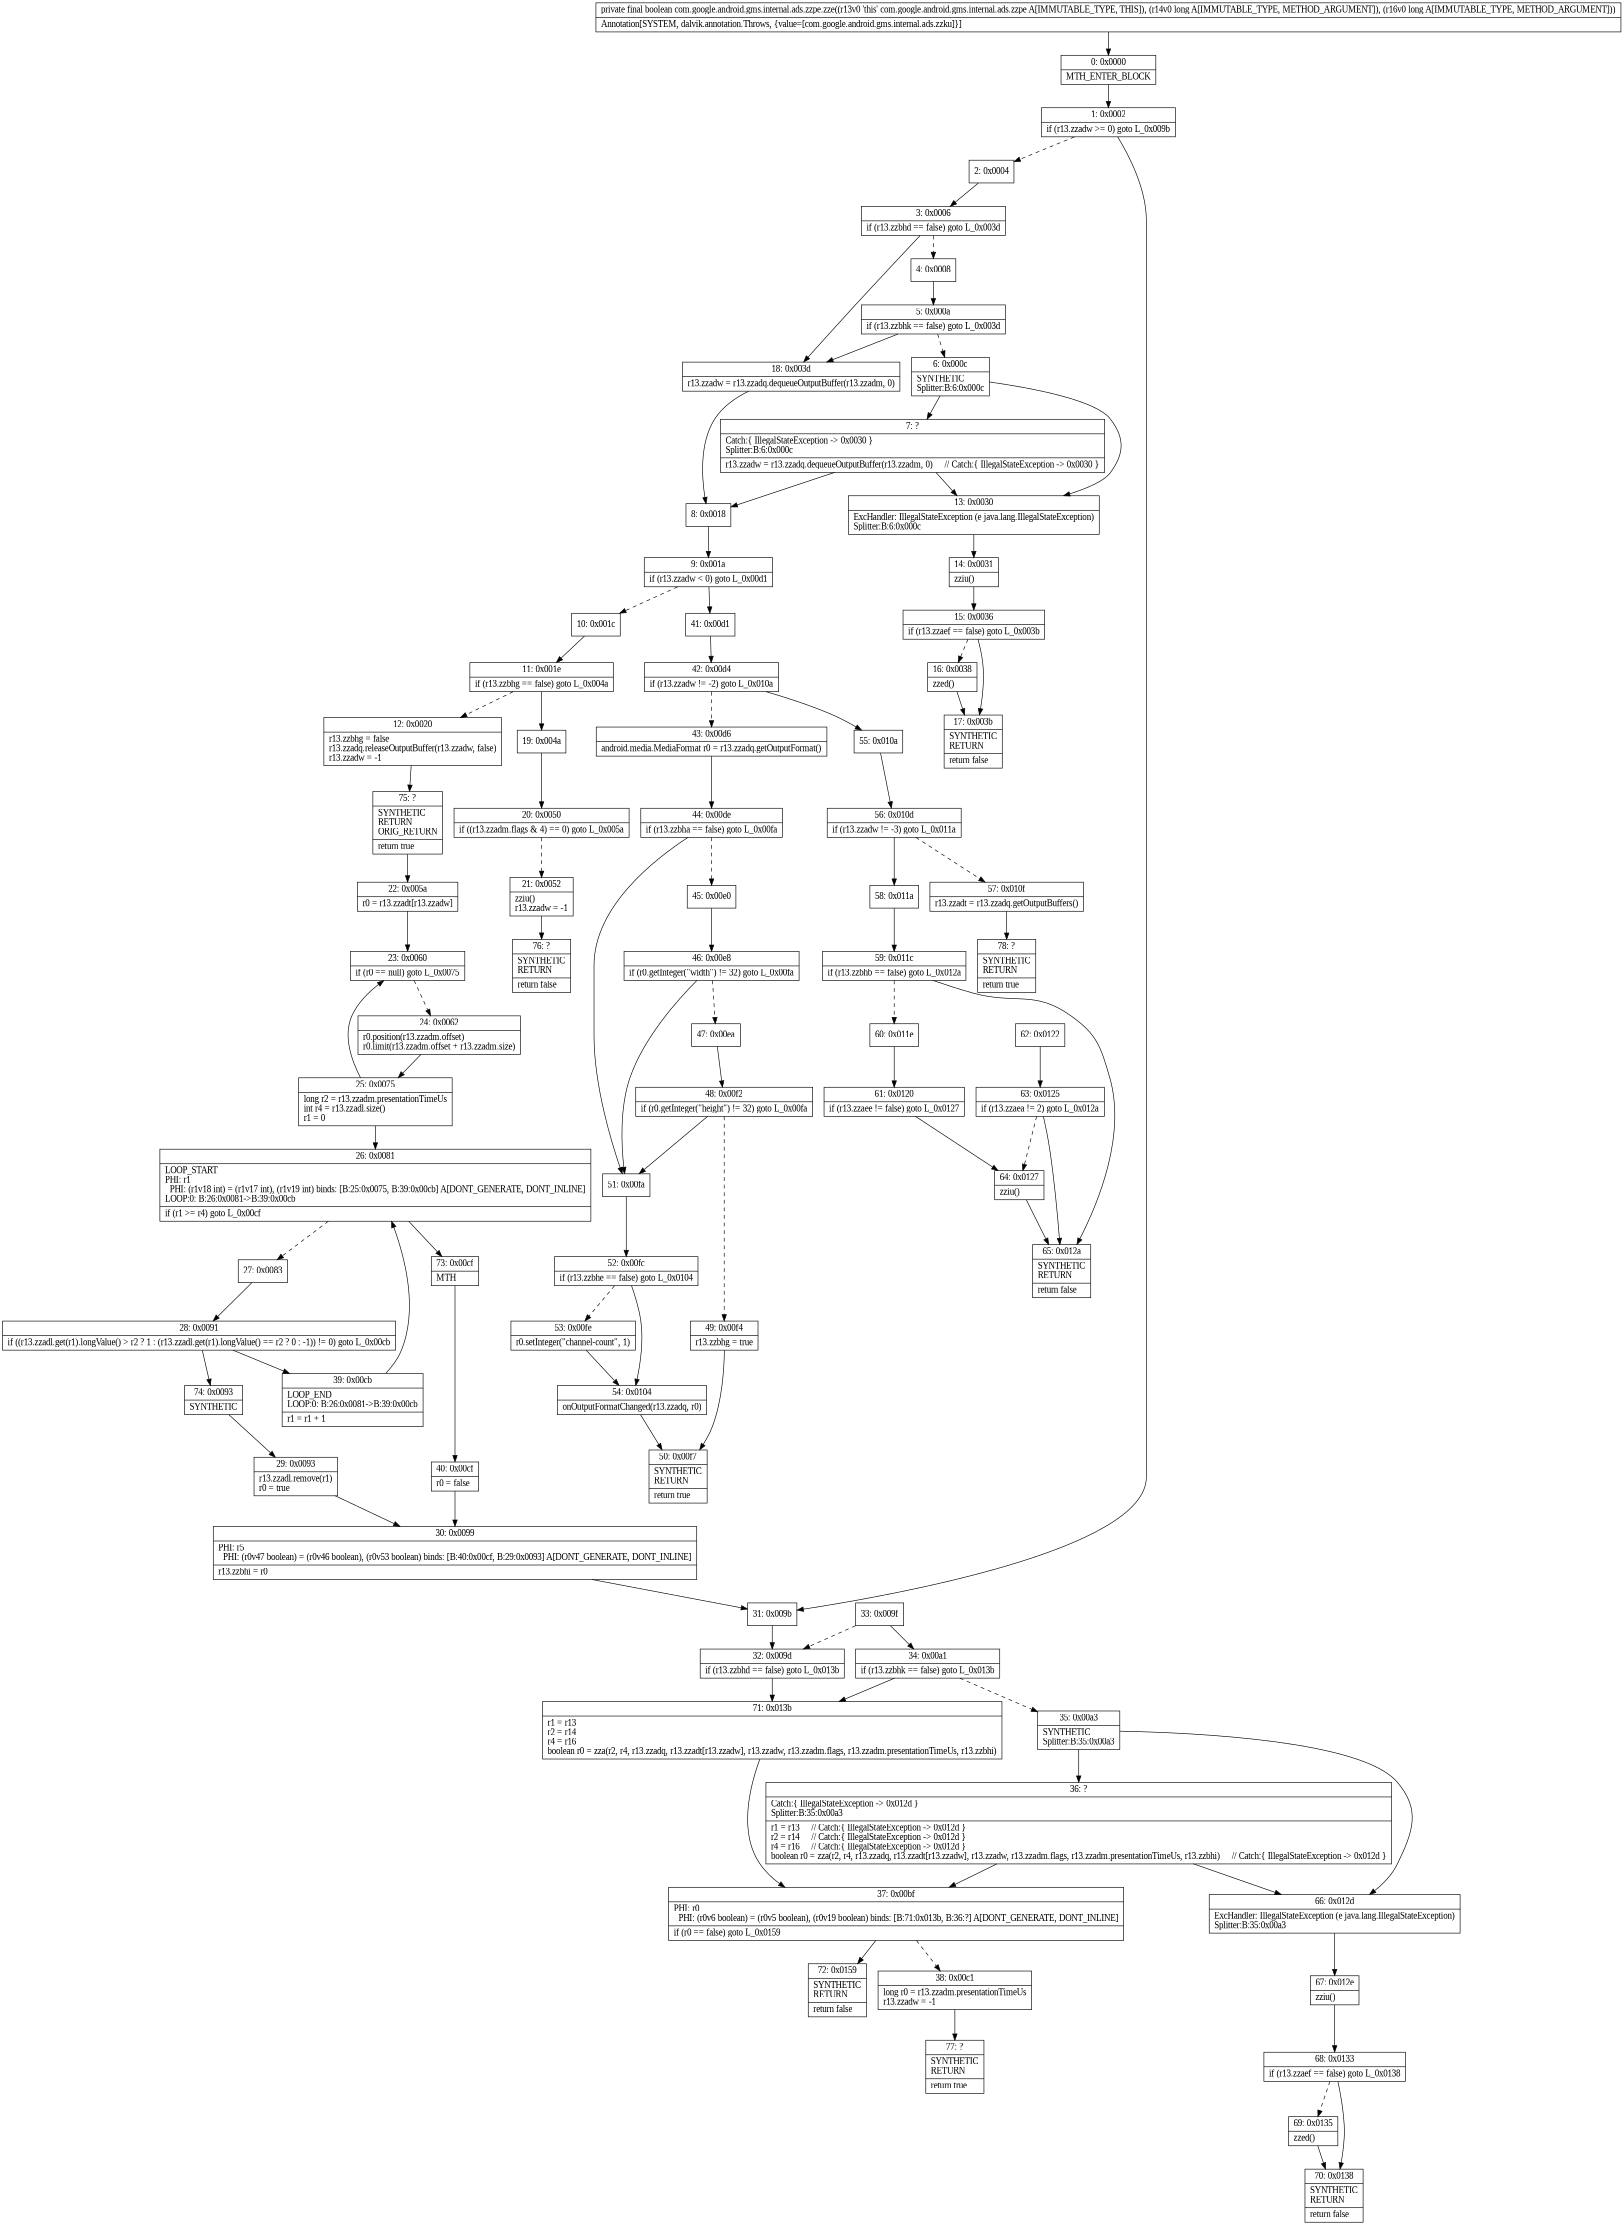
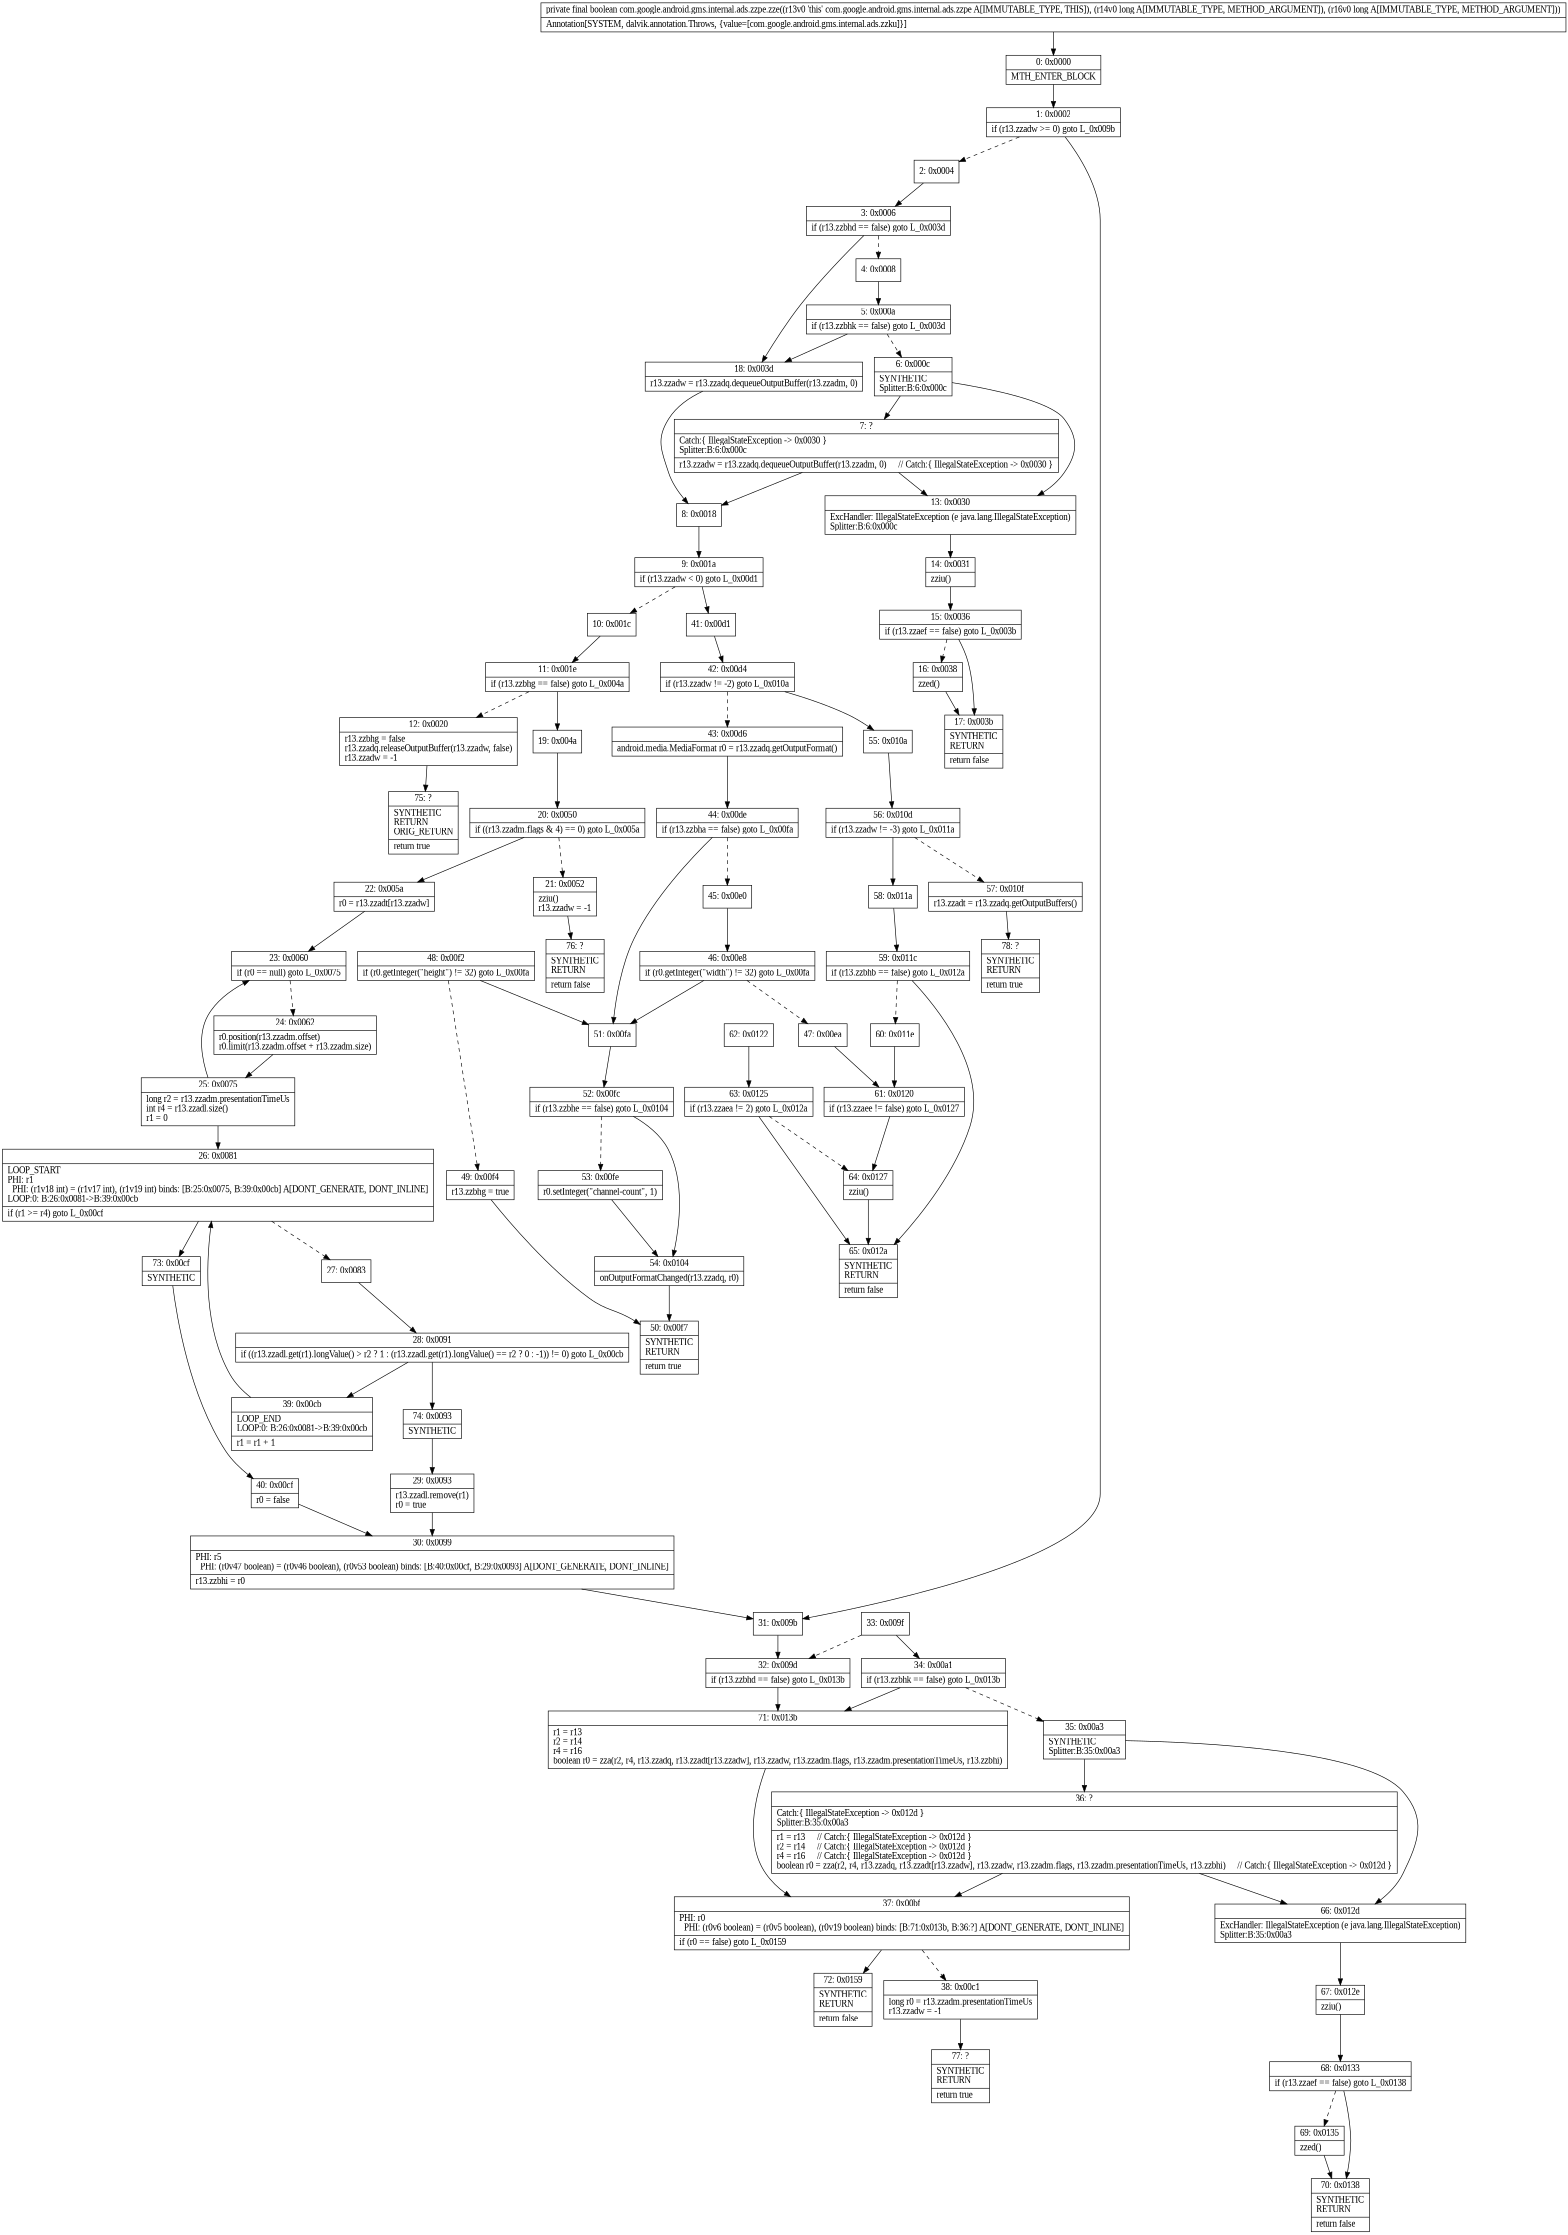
(408, 865) -> (474, 858)
(720, 1064) -> (854, 1065)
(446, 1278) -> (171, 1278)
